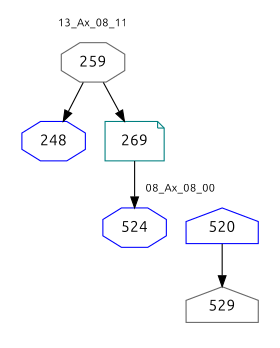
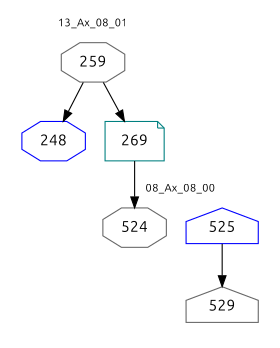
(93, 24) -> (93, 24)
(135, 228) -> (135, 228)
(222, 228) -> (222, 228)
